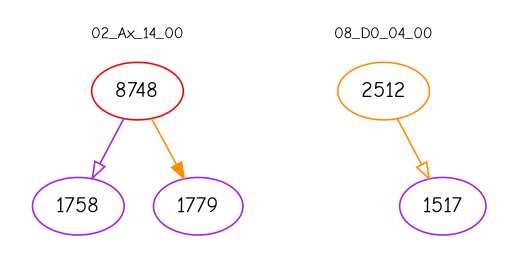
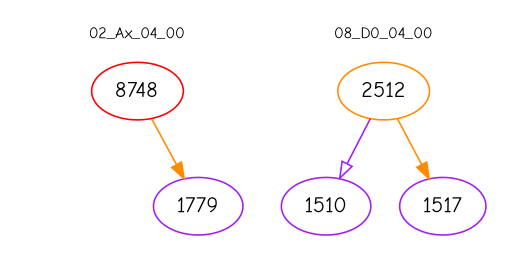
(137, 34) -> (137, 34)
(409, 142) -> (409, 142)
(78, 206) -> none
none -> (326, 206)
